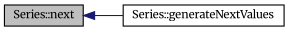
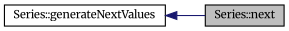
(109, 16) -> (191, 16)
